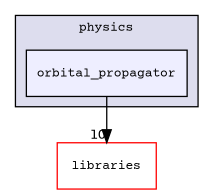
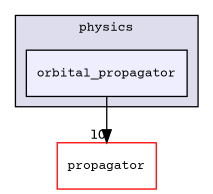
(107, 166) -> (107, 166)
